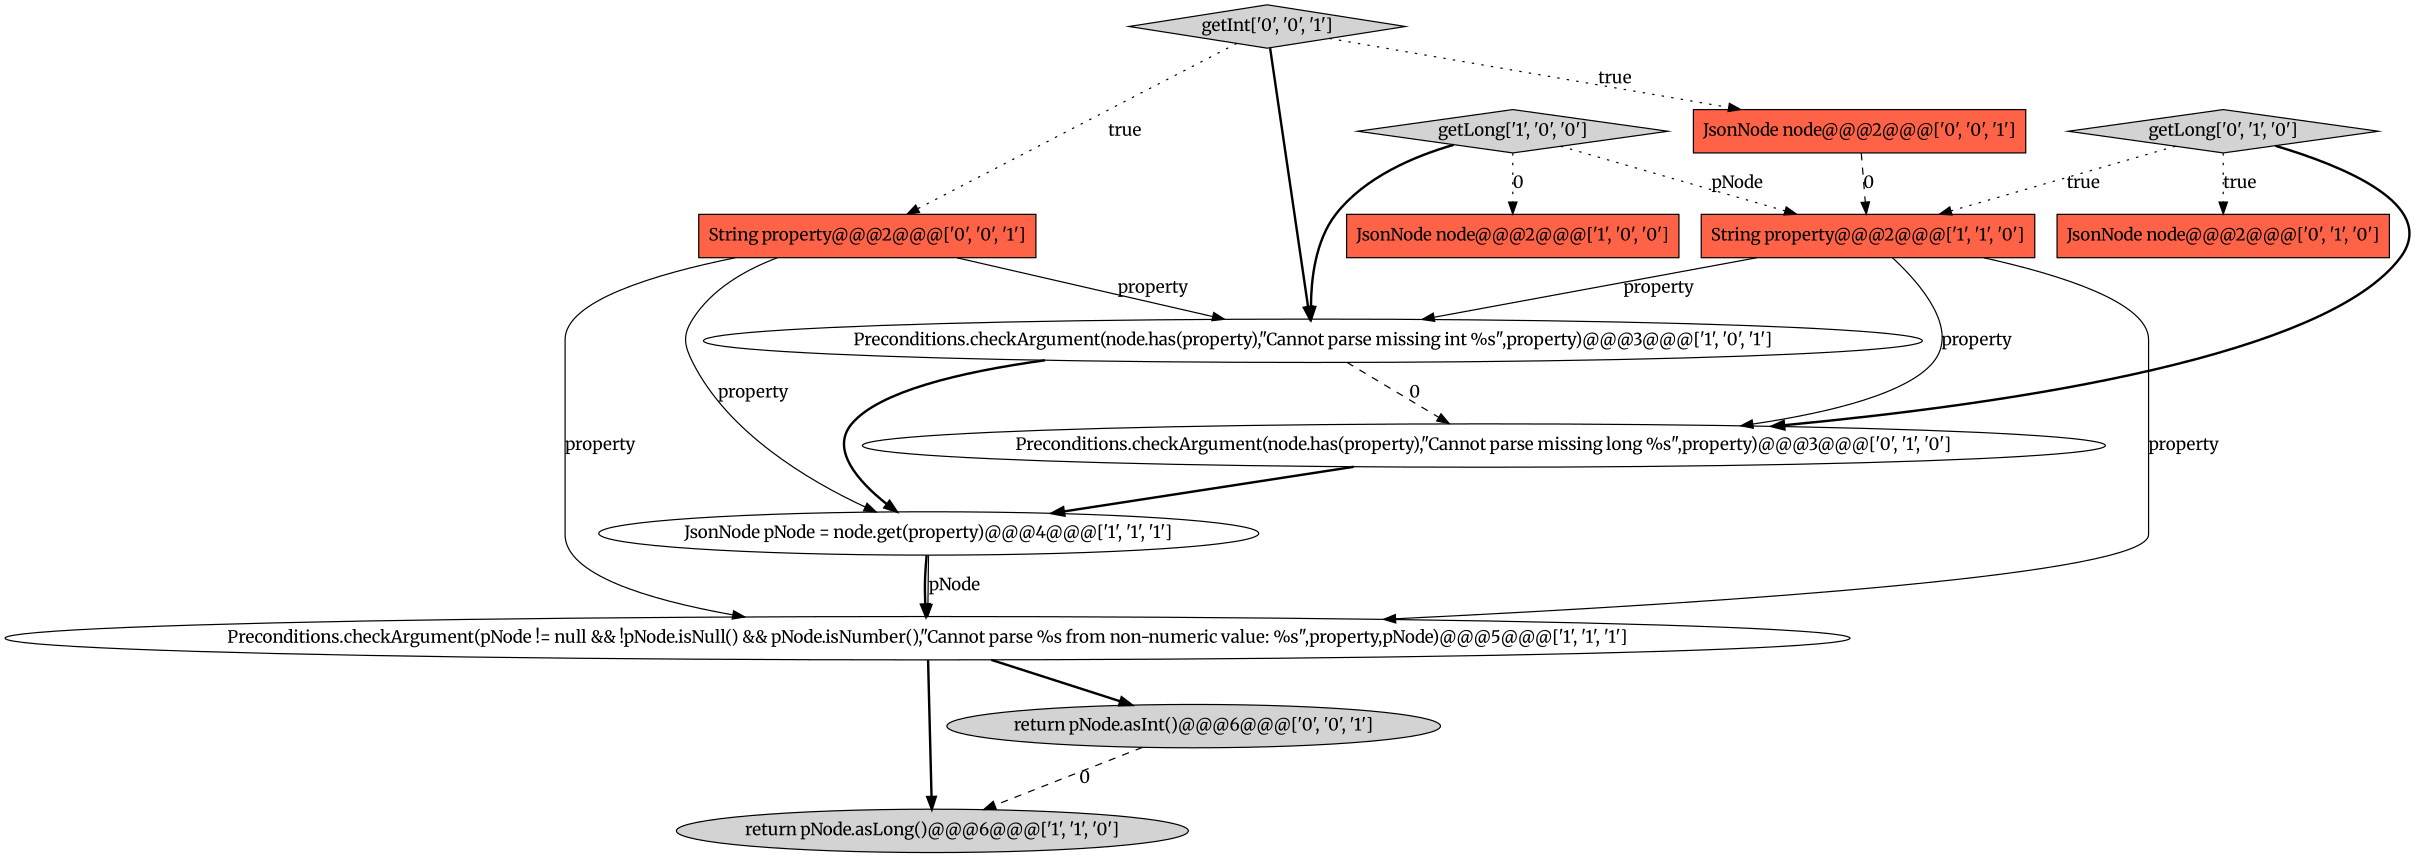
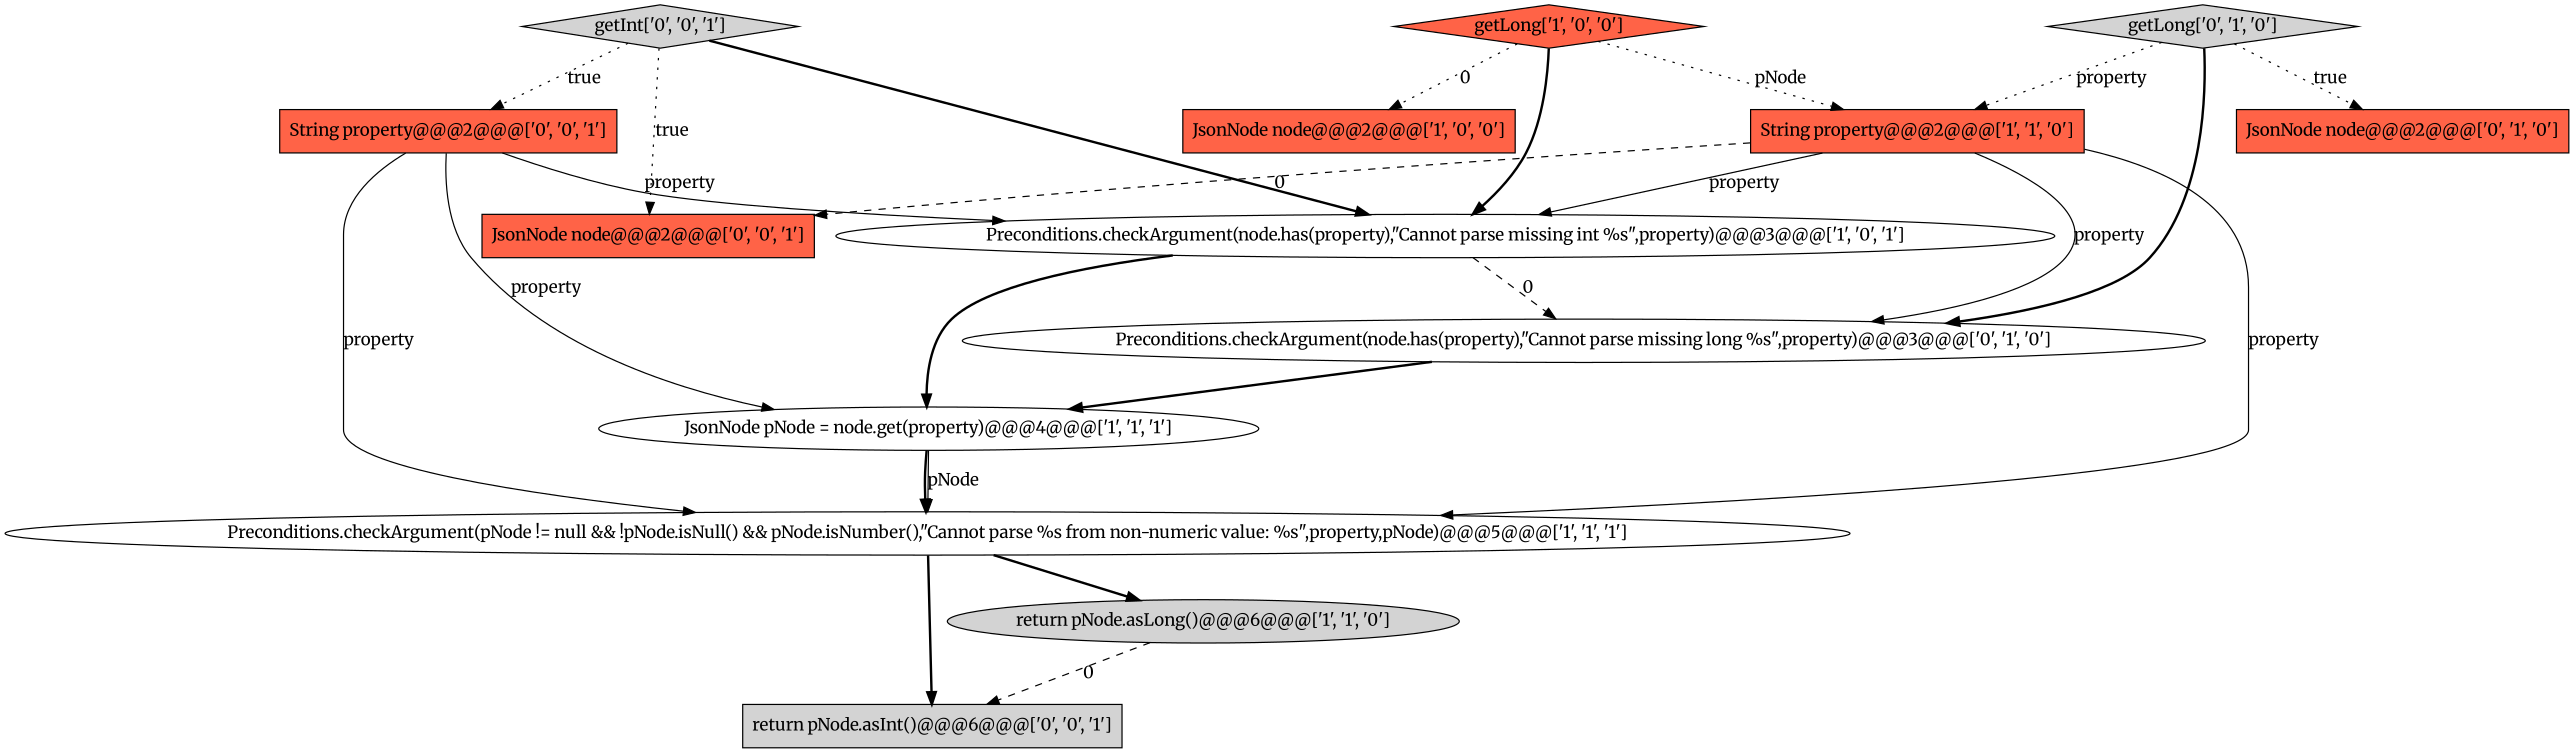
(1513, 131) -> (1549, 26)
(1863, 178) -> (1288, 175)
(2084, 184) -> (2112, 79)
(1194, 726) -> (932, 726)
(1069, 776) -> (1074, 671)
